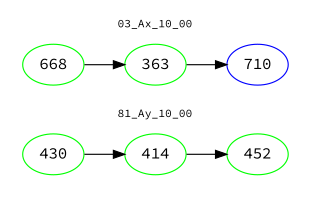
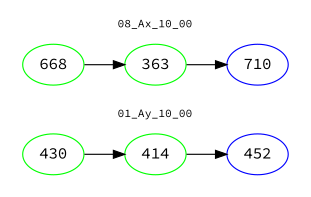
(155, 24) -> (155, 24)
(155, 114) -> (155, 114)
(258, 154) -> (258, 154)
